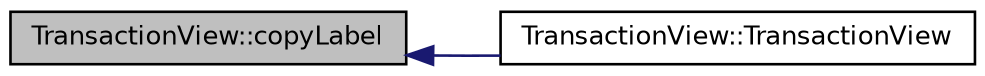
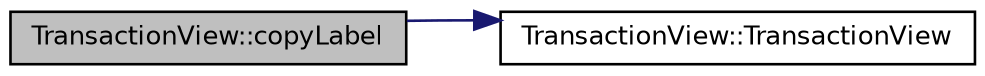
(467, 56) -> (440, 20)
